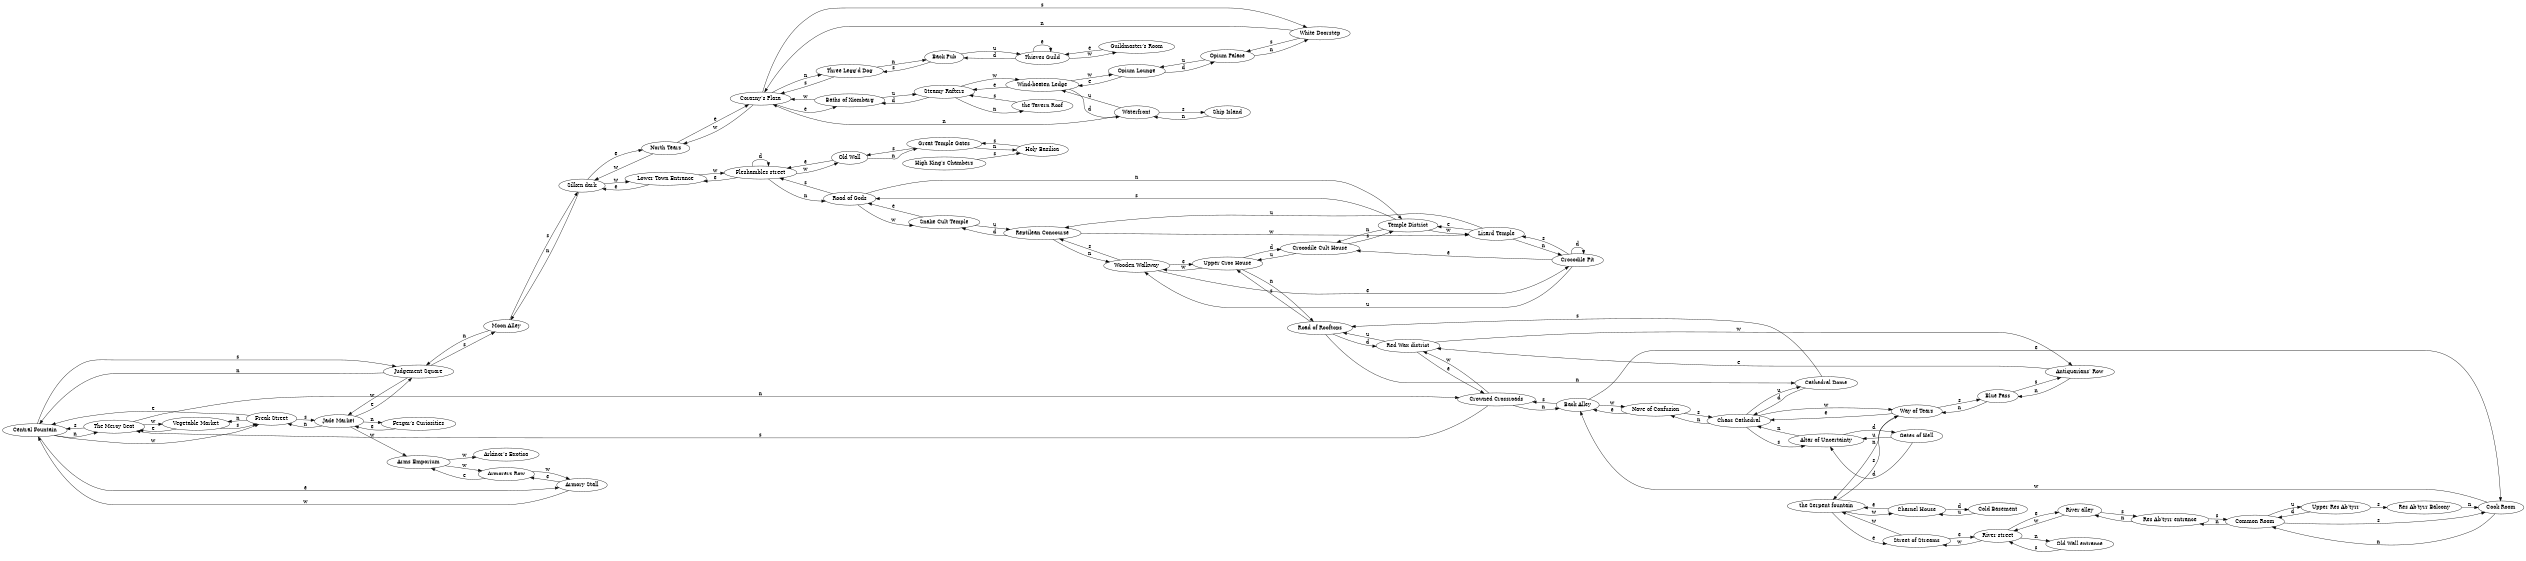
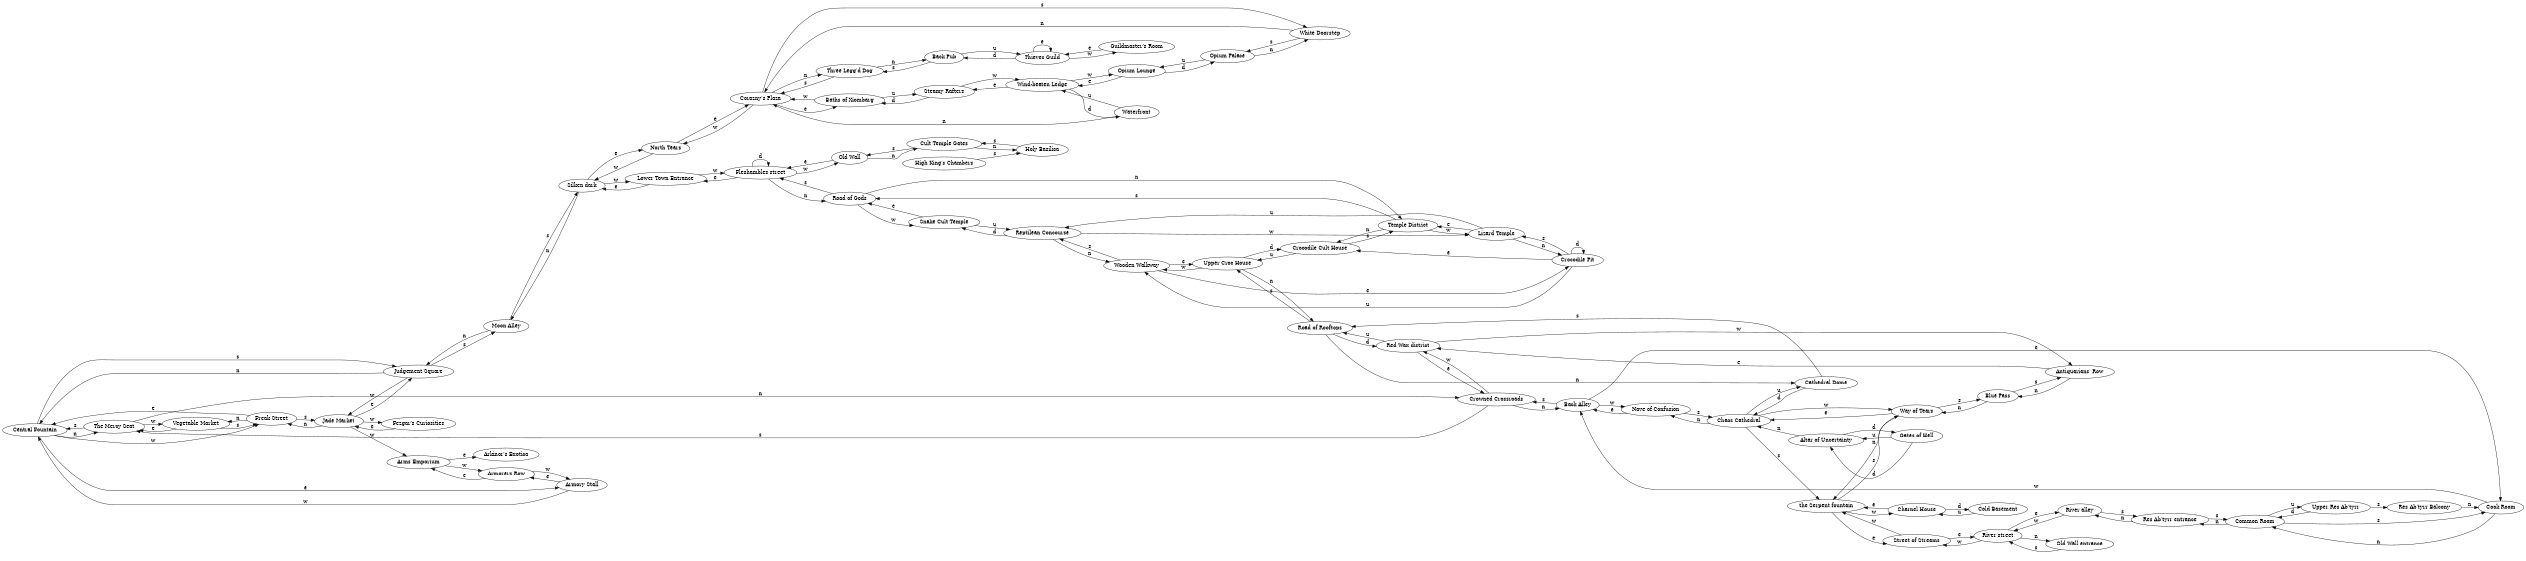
(1042, 106) -> none
(1227, 112) -> none
(944, 144) -> (944, 144)
(372, 420) -> (372, 420)
(1772, 443) -> (1781, 462)
(465, 455) -> (465, 455)
